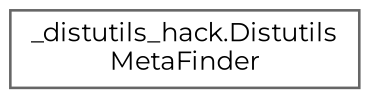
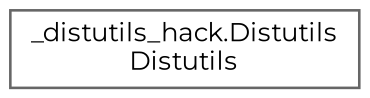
(185, 49) -> (185, 49)
